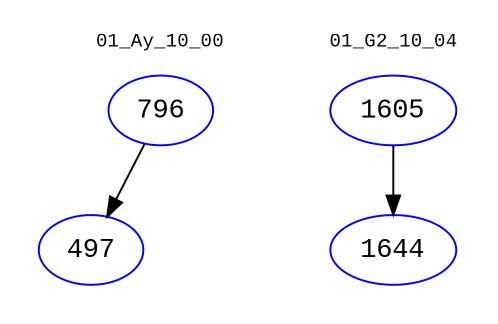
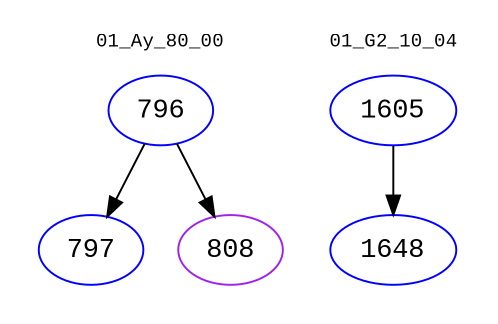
(161, 42) -> (161, 42)
(91, 250) -> (91, 250)
none -> (231, 250)
(393, 250) -> (393, 250)
